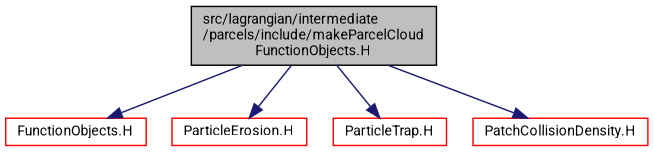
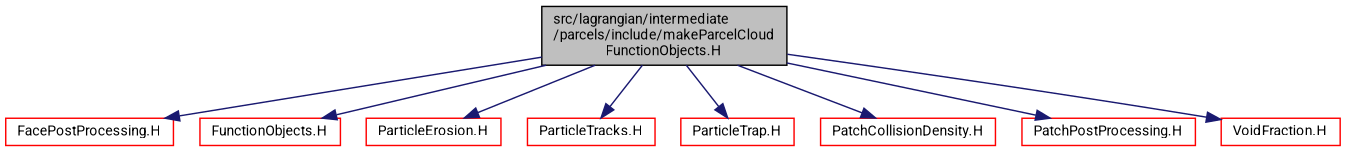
none -> (90, 132)
none -> (591, 132)
none -> (1109, 132)
none -> (1281, 132)
